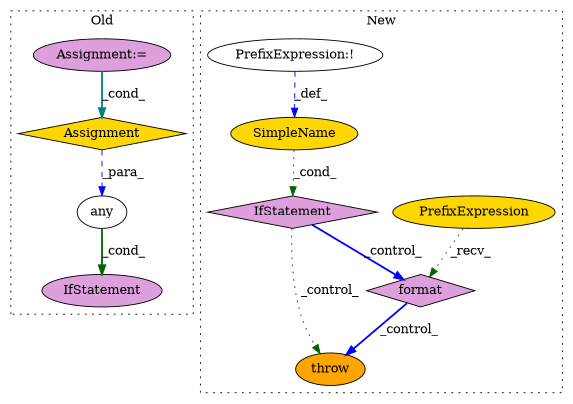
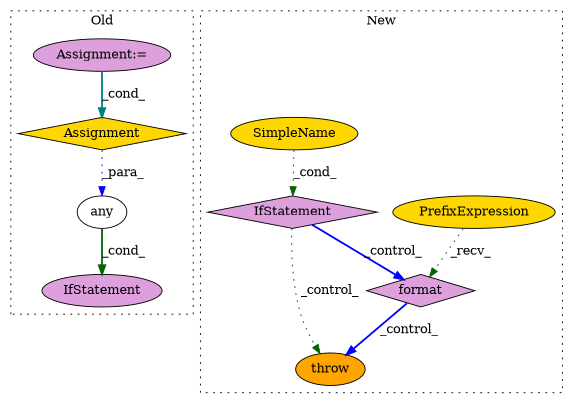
(295, 55) -> none
(102, 168) -> (102, 168)
